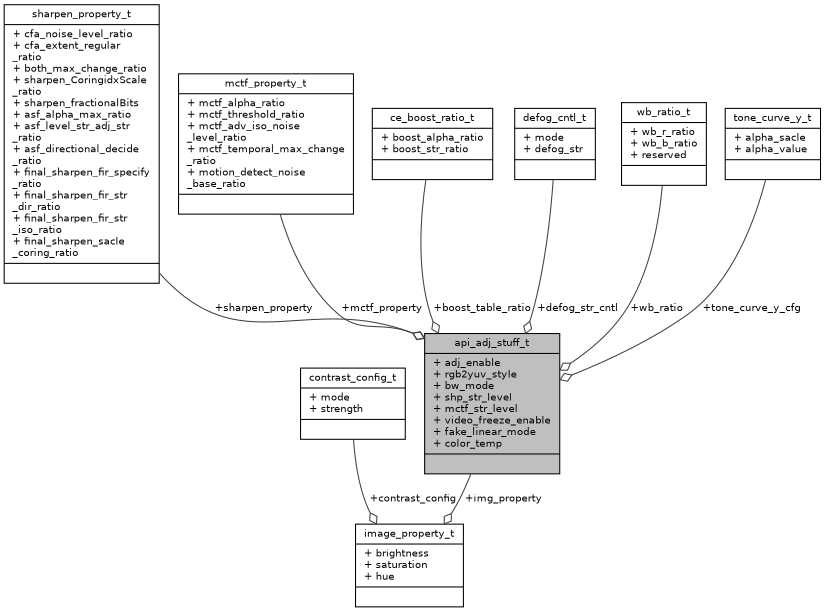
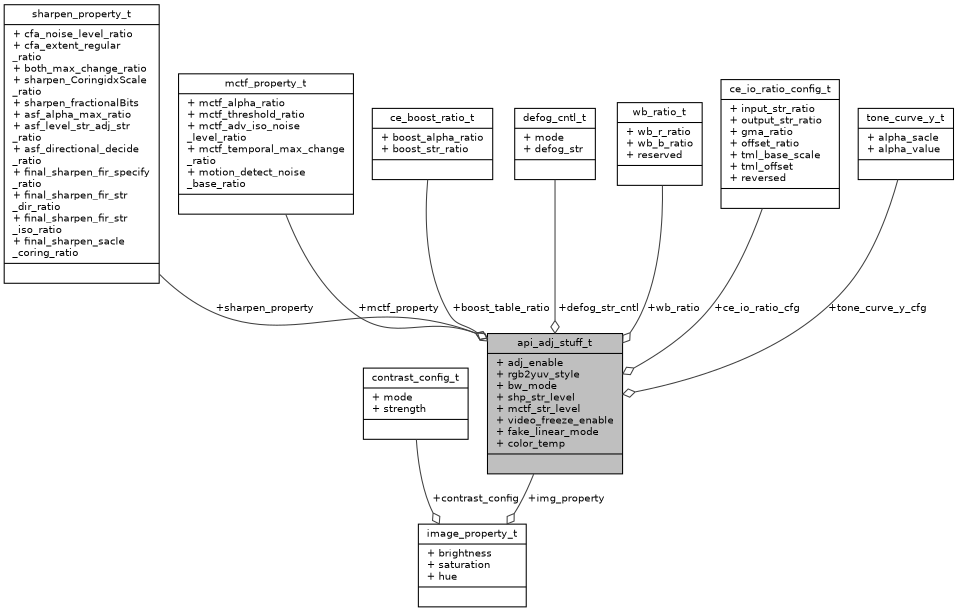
none -> (780, 144)
